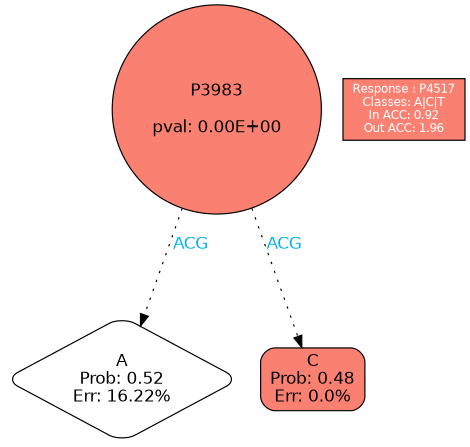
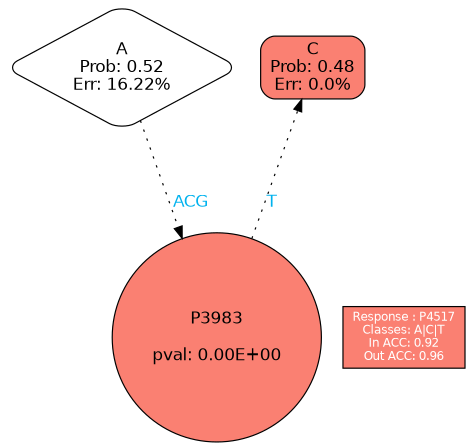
(404, 109) -> (404, 337)
(284, 244) -> (272, 202)
(163, 262) -> (159, 174)
